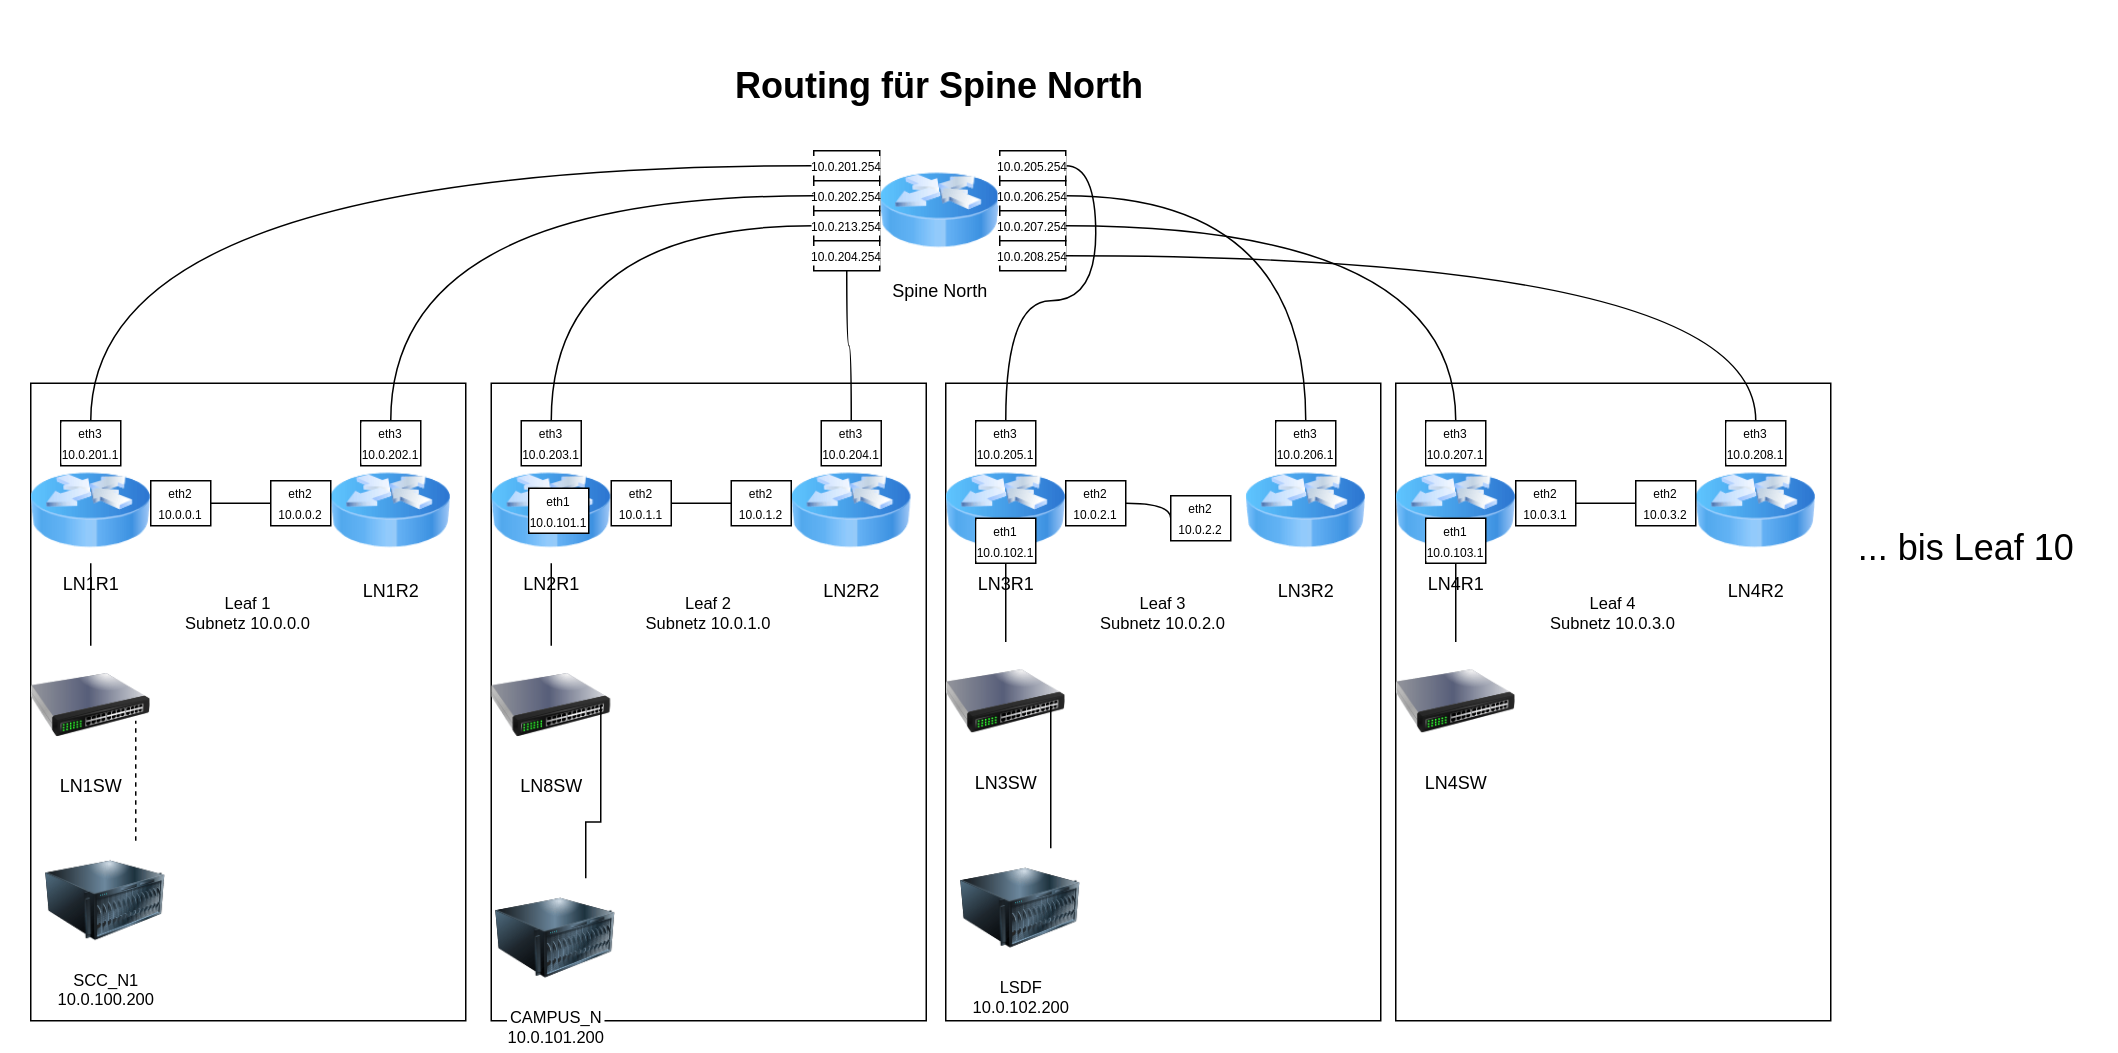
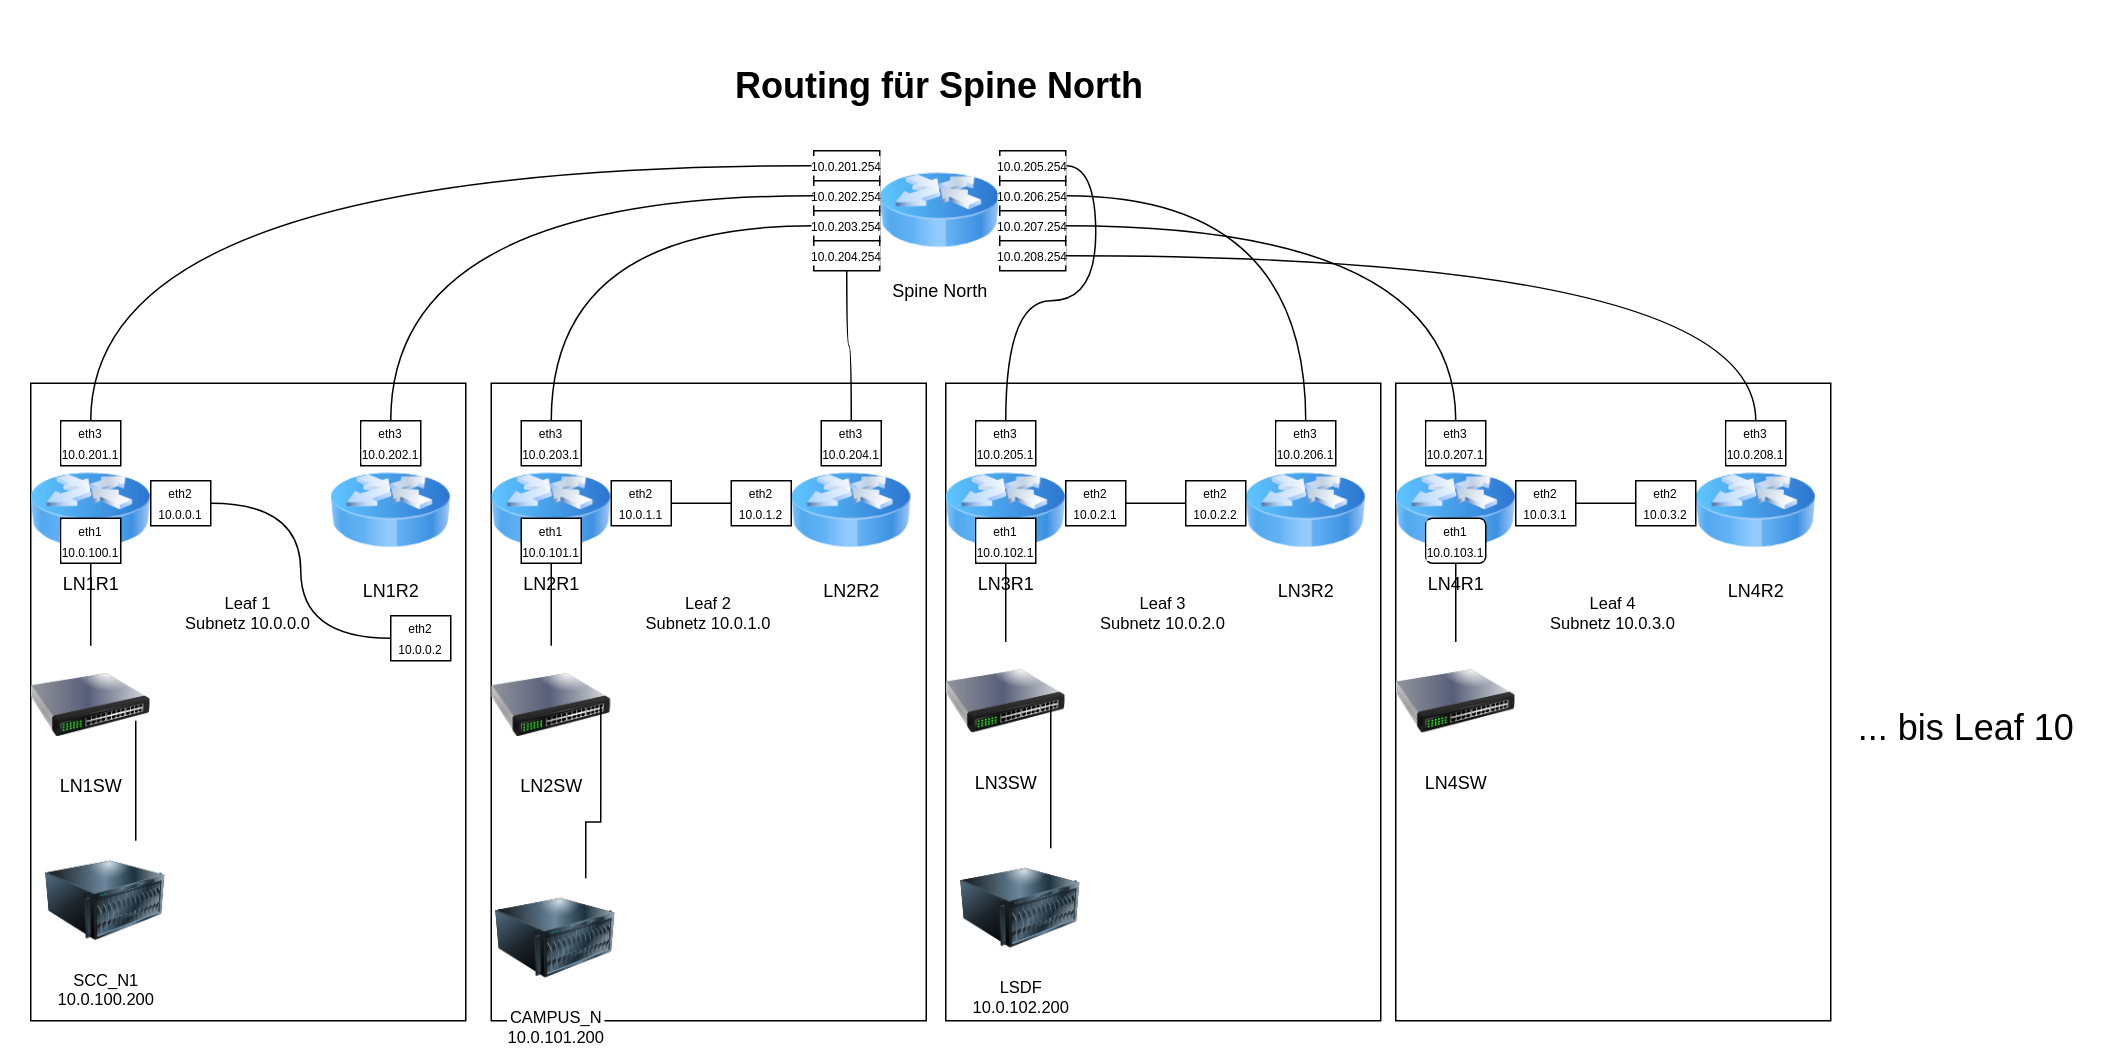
(847, 226) -> (847, 226)
(301, 503) -> (421, 638)
(559, 511) -> (551, 541)
(1201, 518) -> (1216, 503)
none -> (91, 541)
(1456, 541) -> (1456, 541)
(1967, 548) -> (1967, 728)
(136, 780) -> (136, 780)
(552, 787) -> (552, 787)
